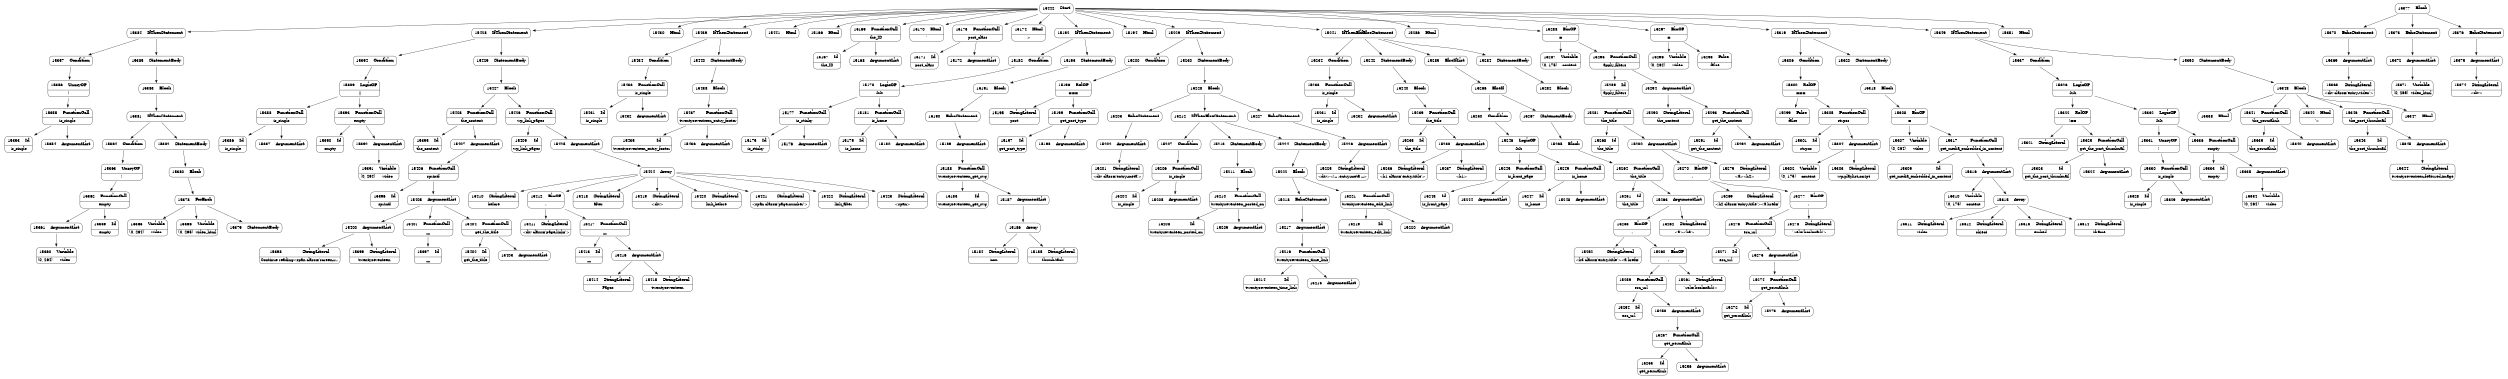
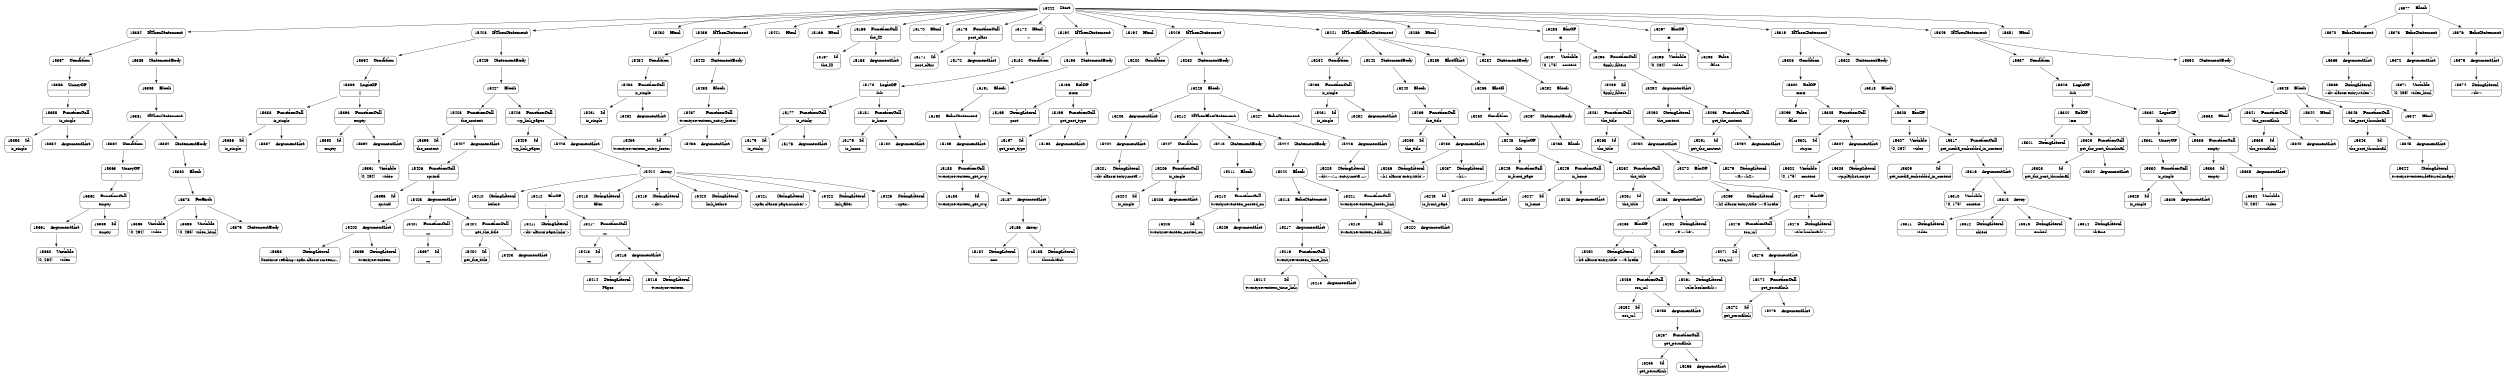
none -> (1577, 100)
(2281, 100) -> none
(1143, 116) -> (1143, 116)
(603, 182) -> none
(1367, 204) -> (1367, 204)
